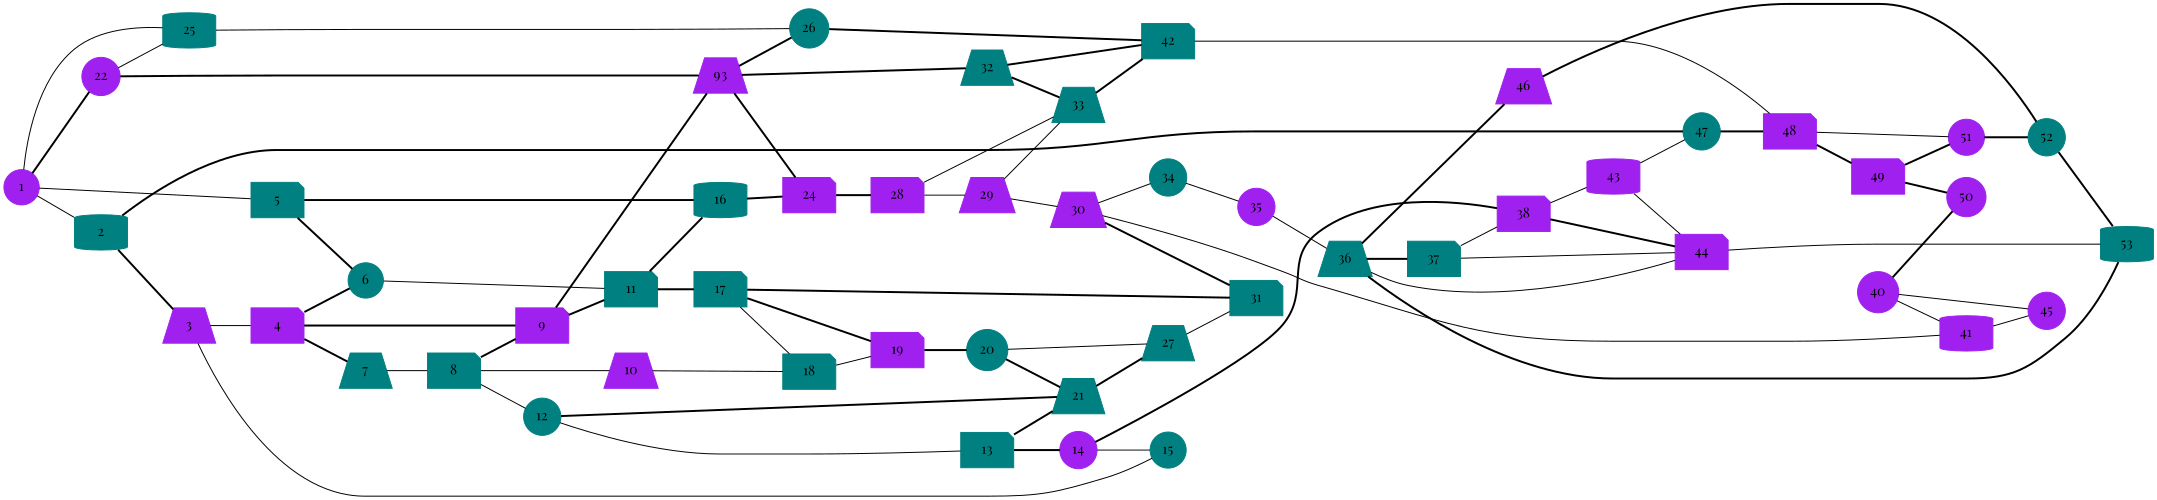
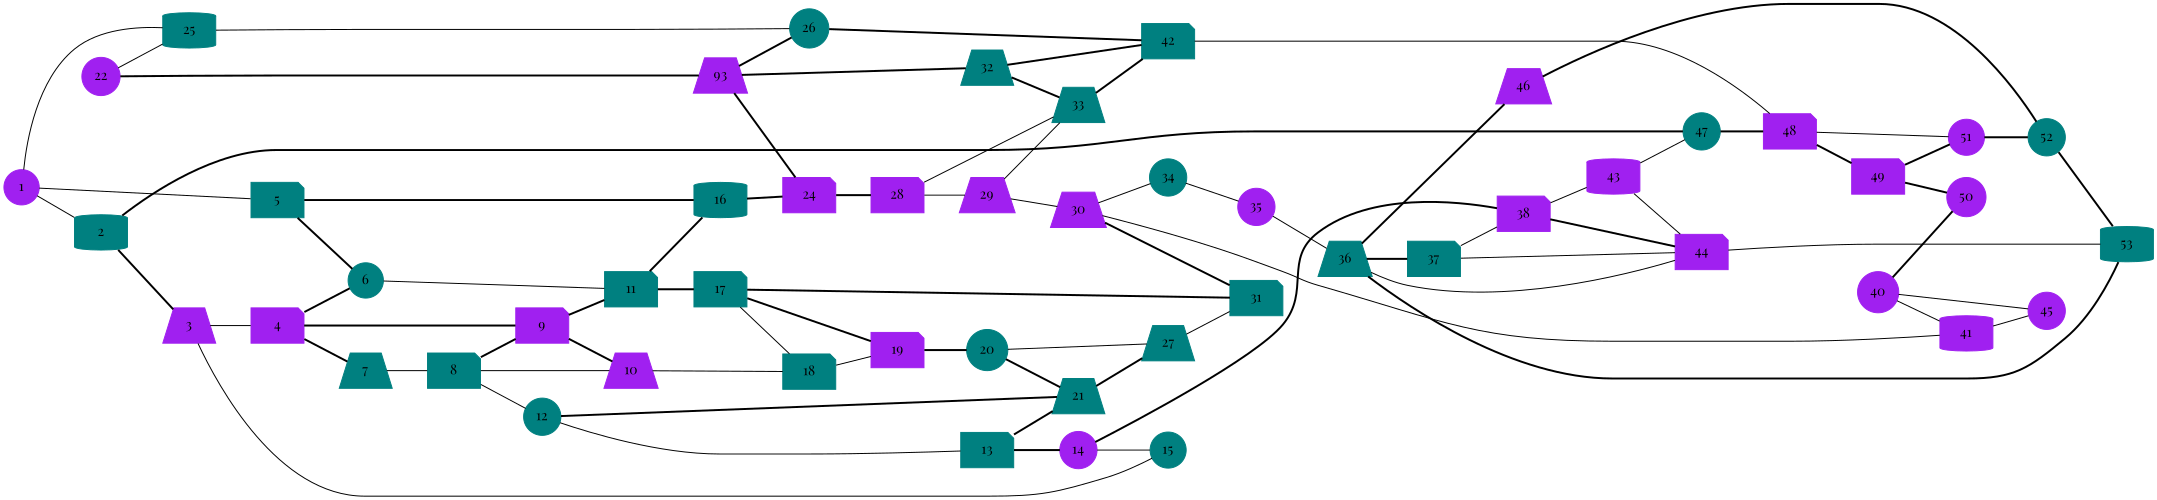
(61, 133) -> none
(624, 211) -> (591, 350)
